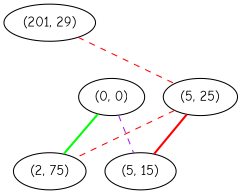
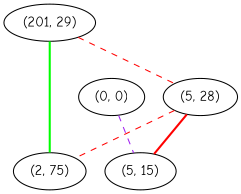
(200, 97) -> (200, 97)
(81, 134) -> (50, 97)
